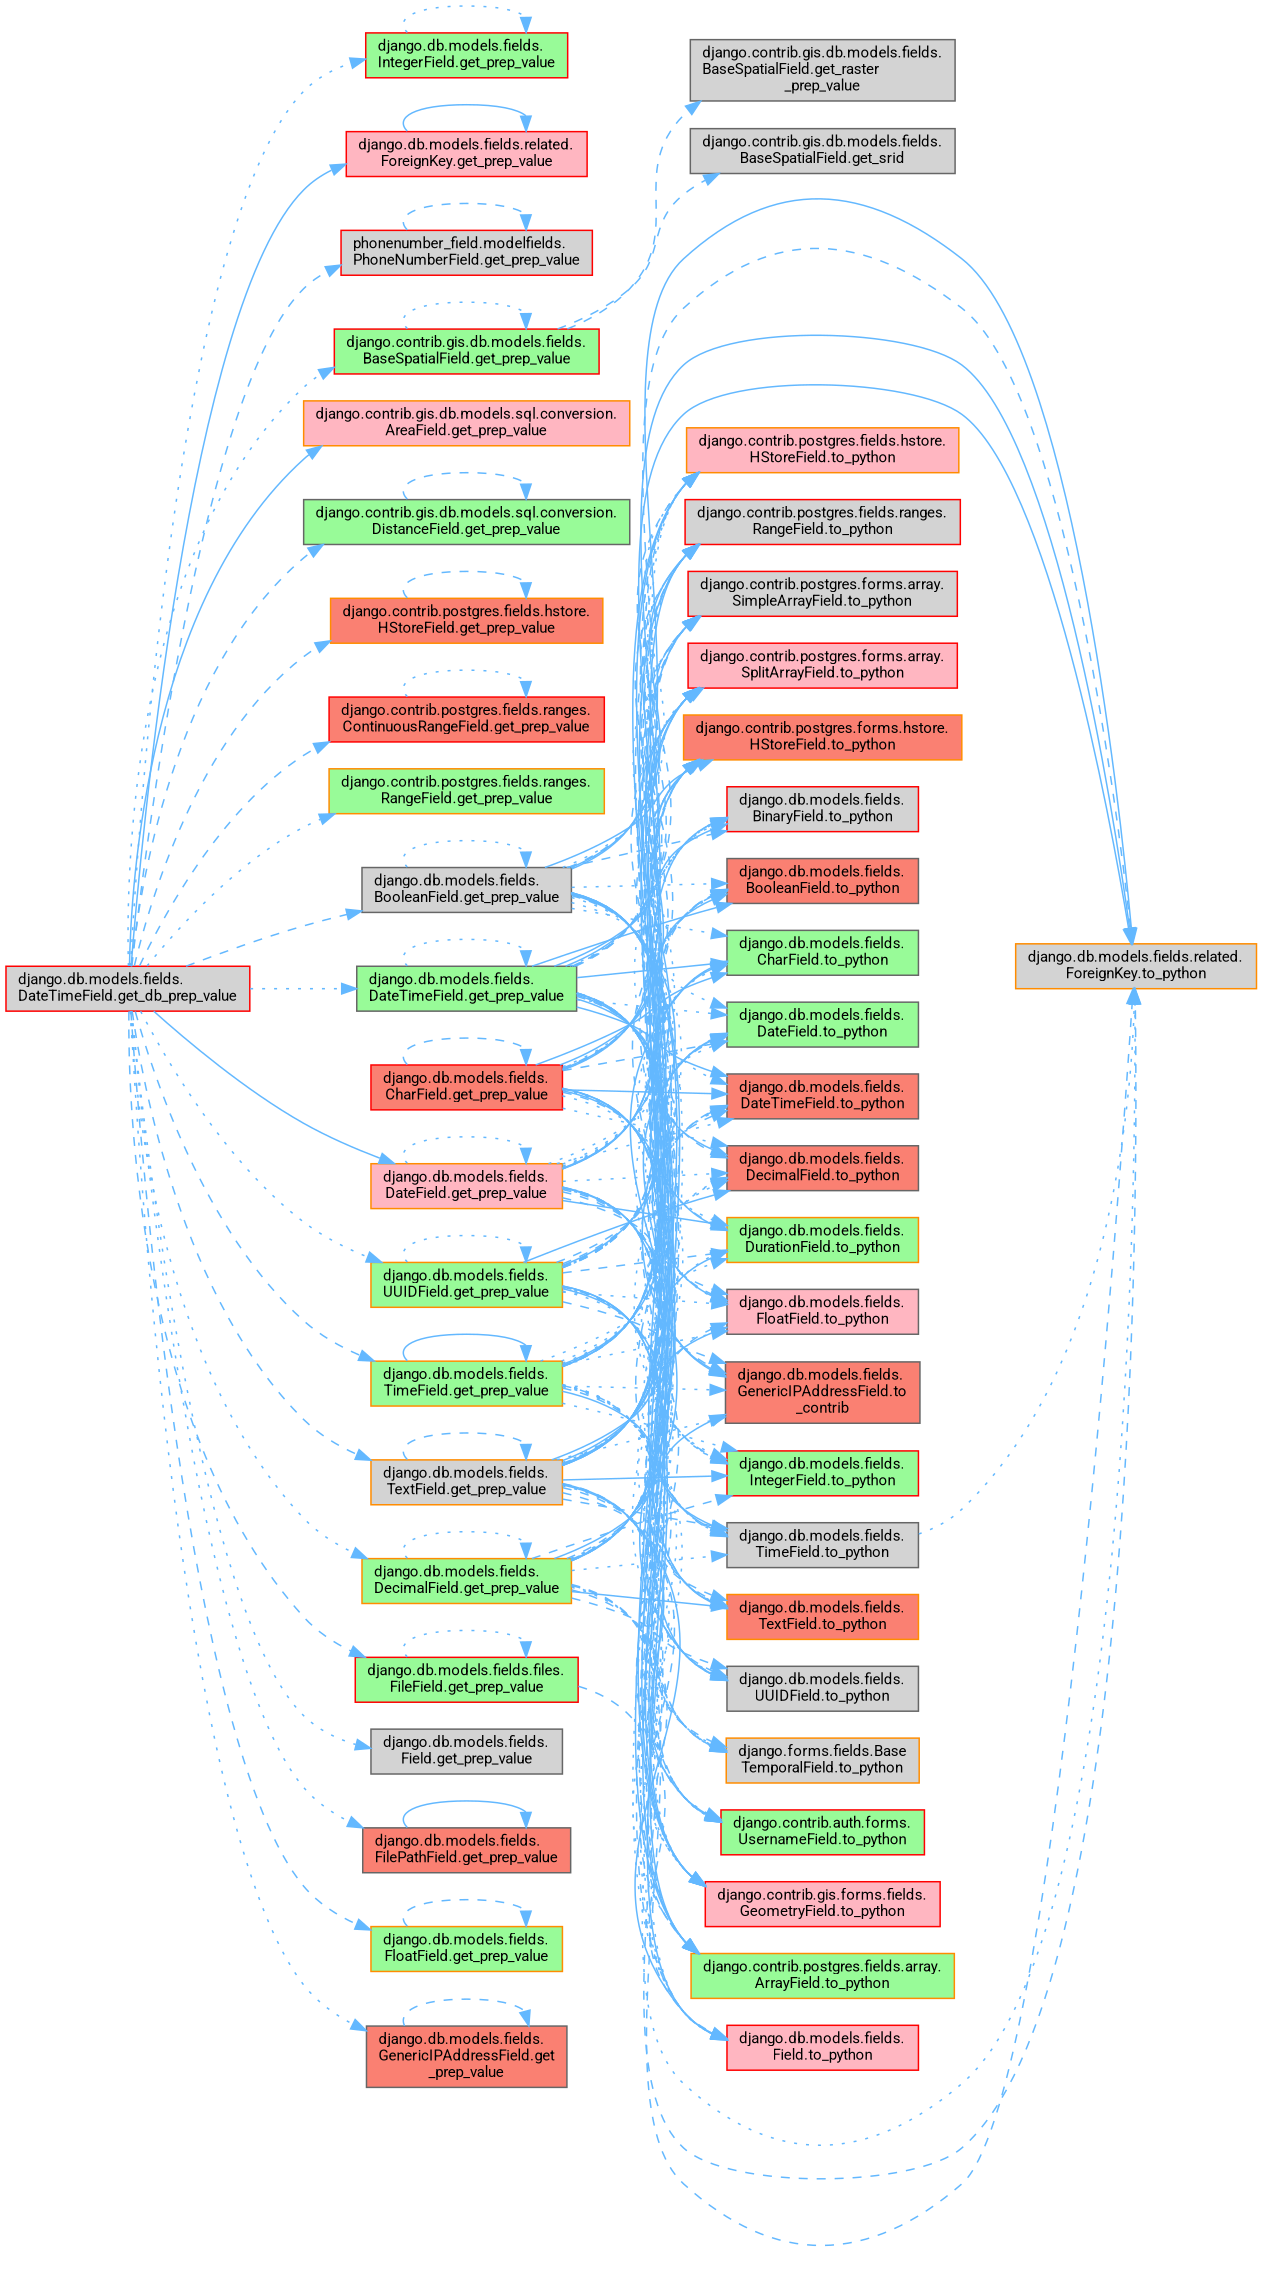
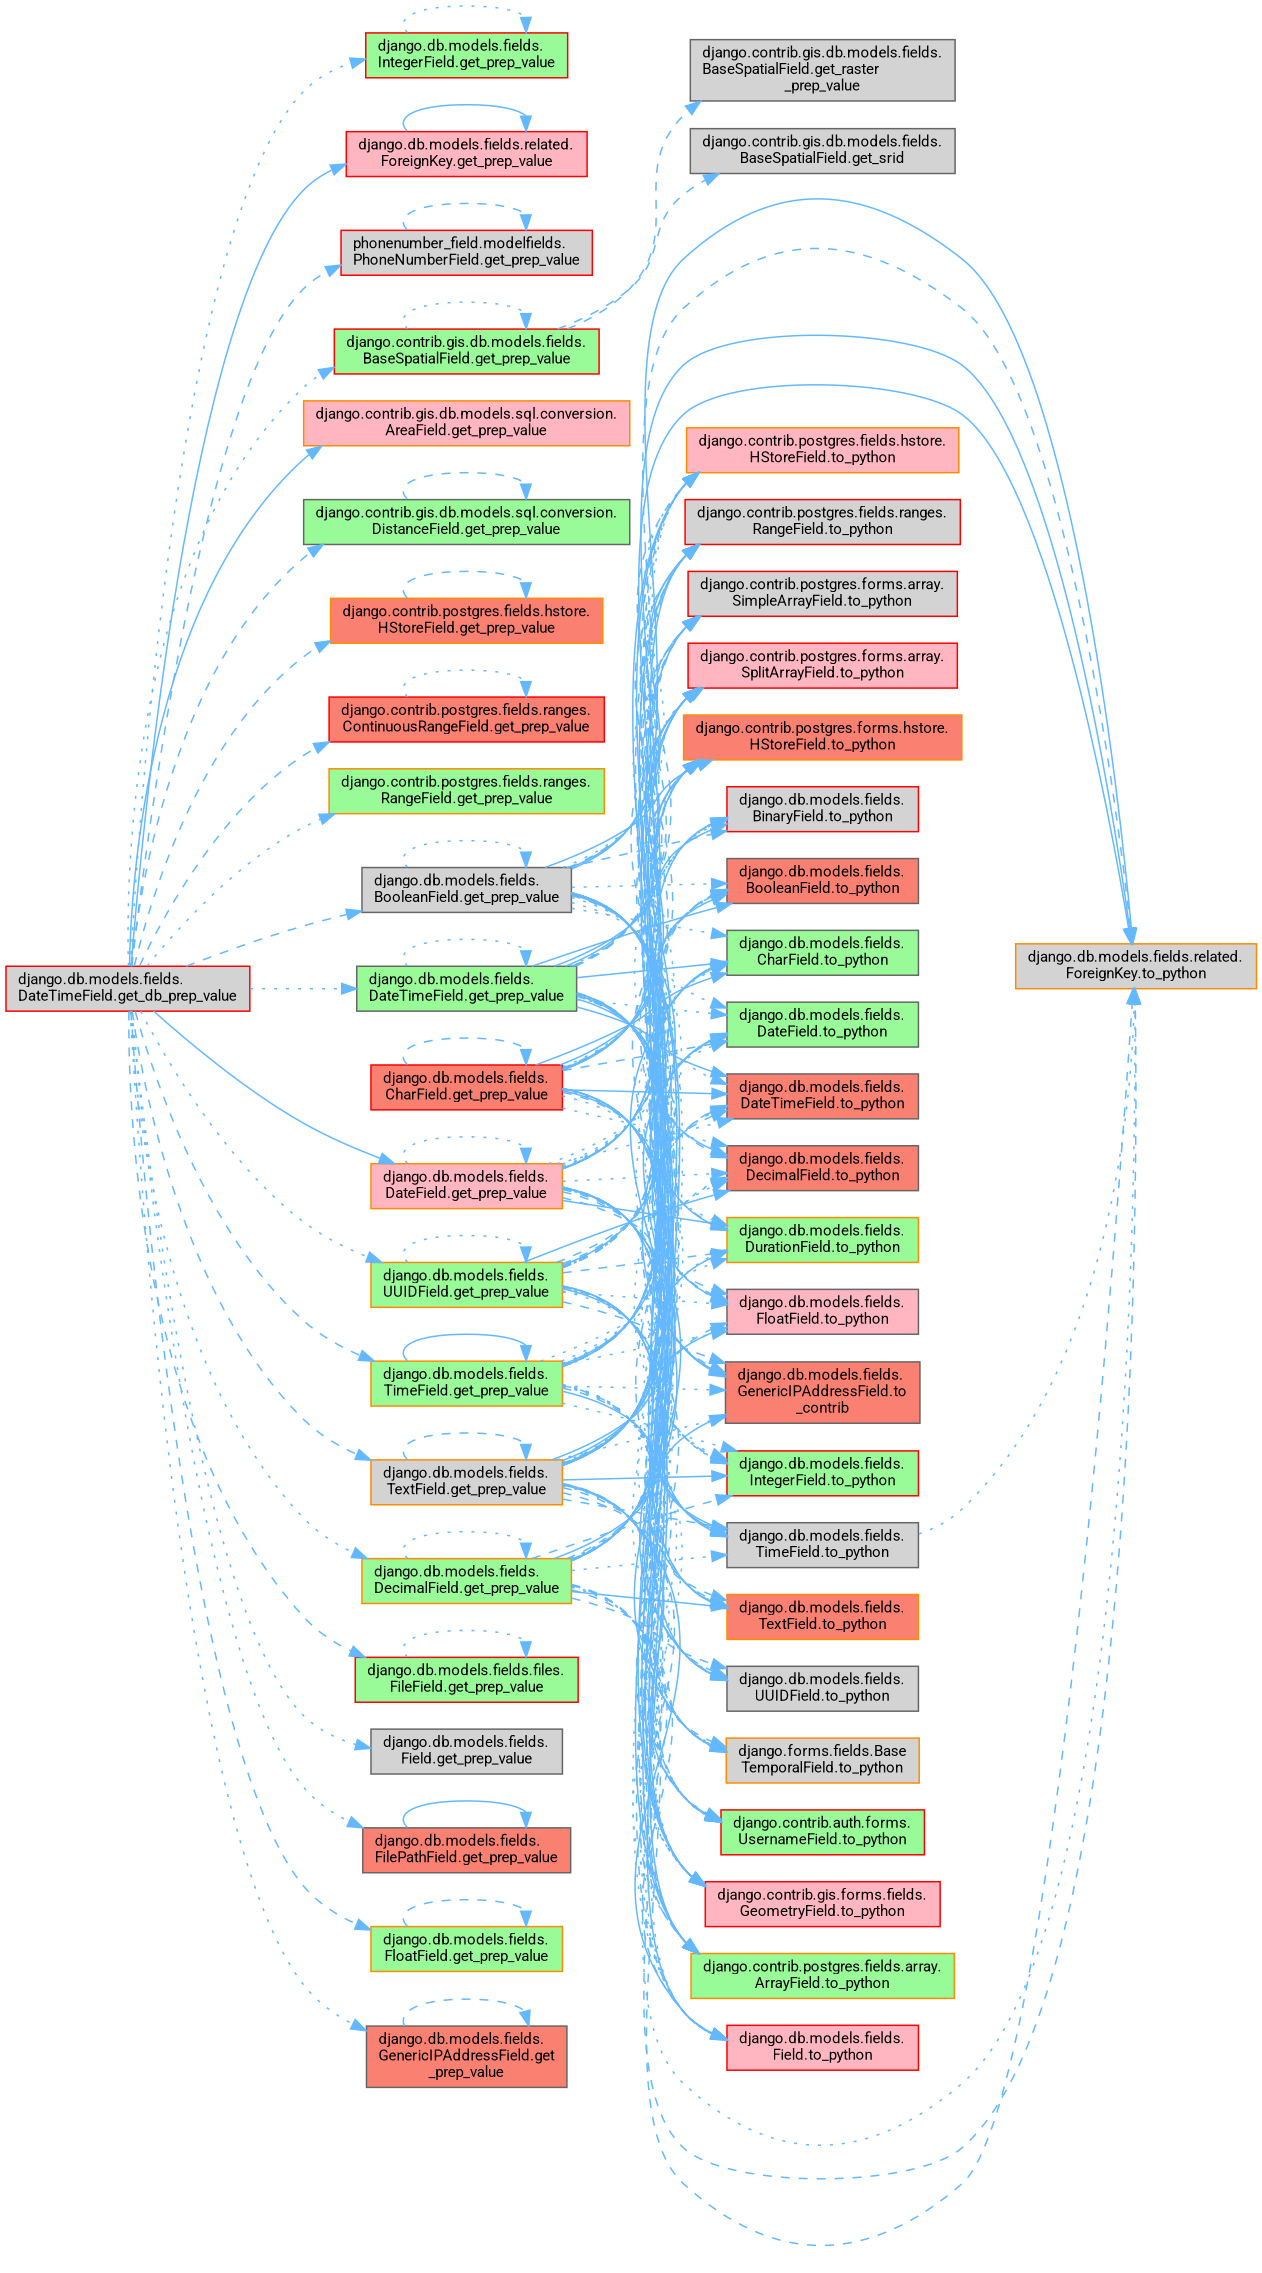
none -> (658, 1202)
none -> (663, 1453)
(659, 1852) -> (661, 1799)
